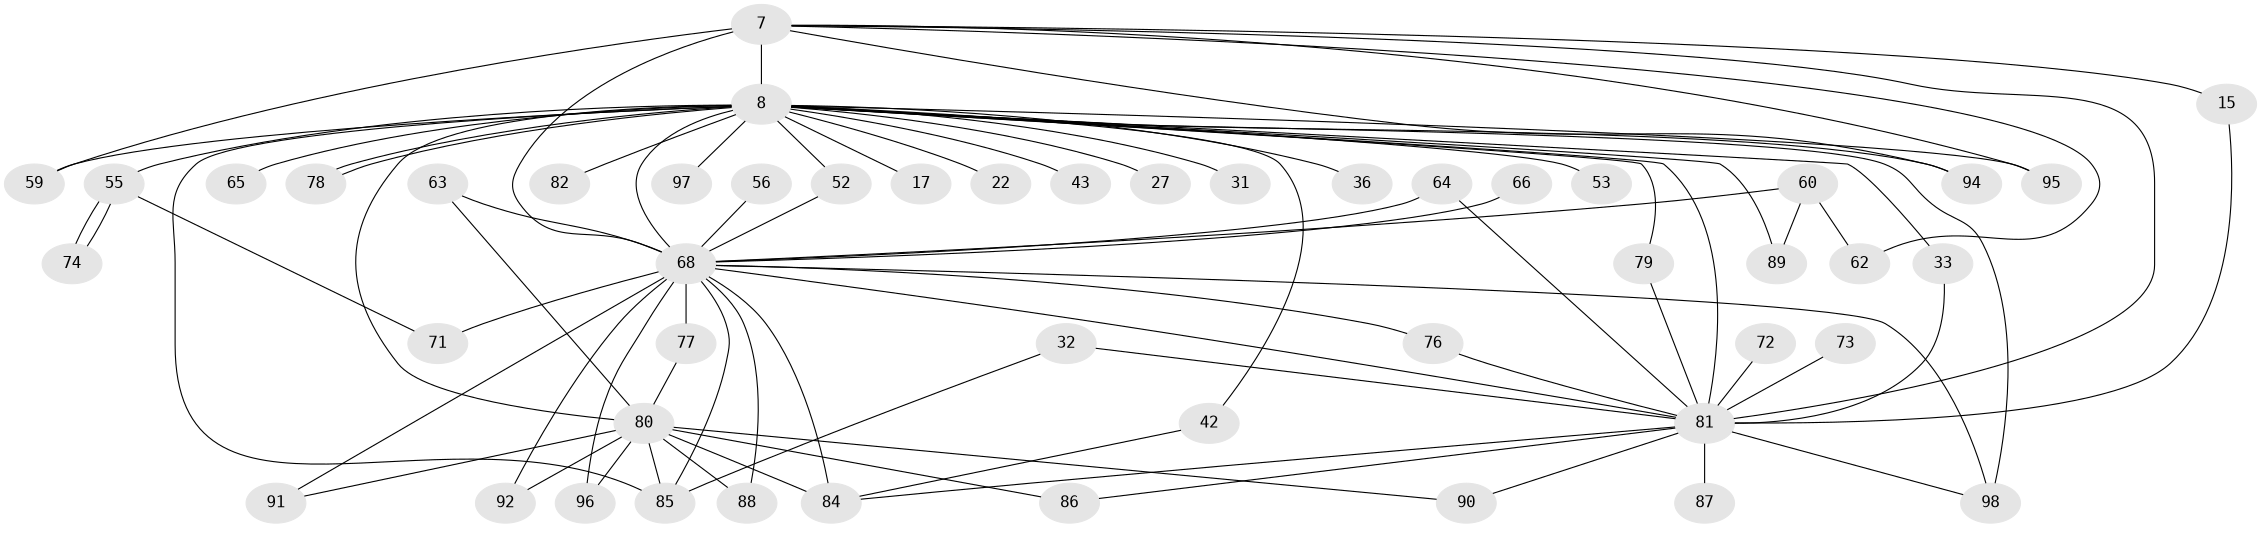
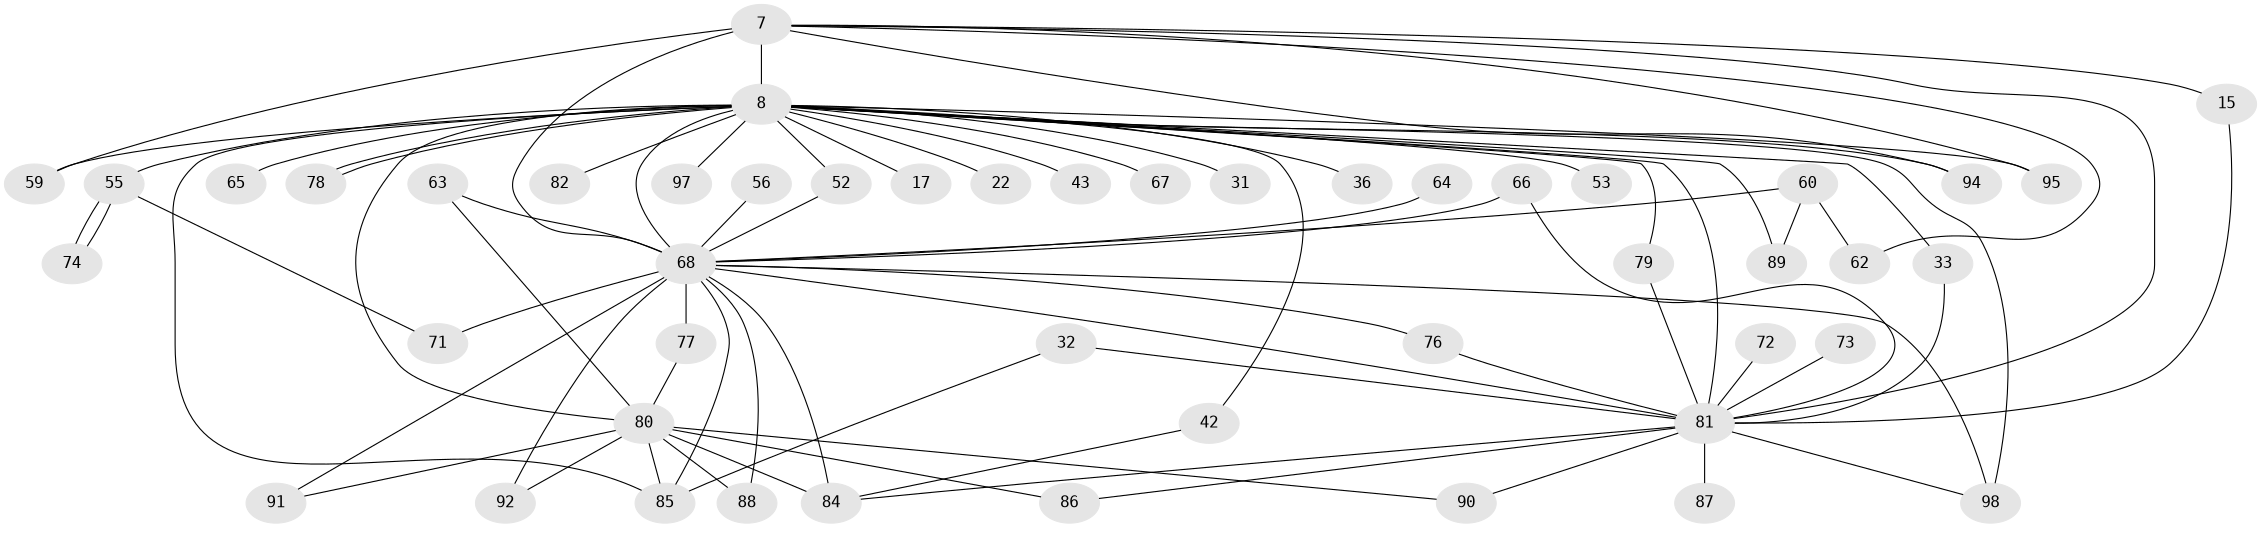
(1160, 184) -> (1160, 184)
(1573, 304) -> (1798, 285)
(585, 503) -> none
